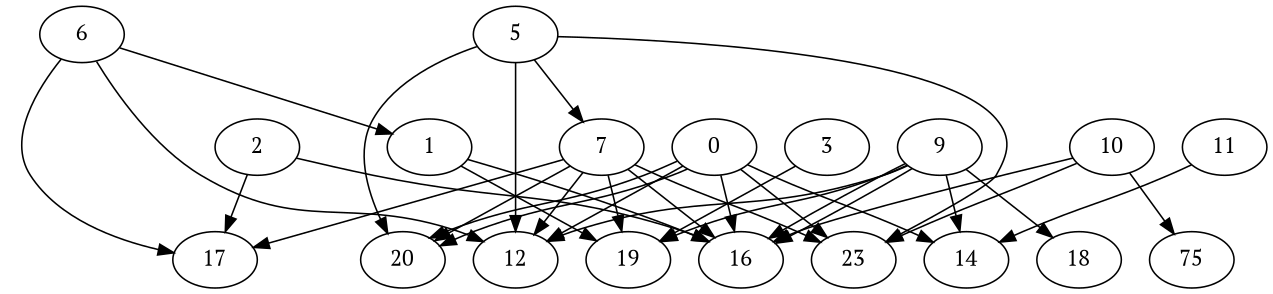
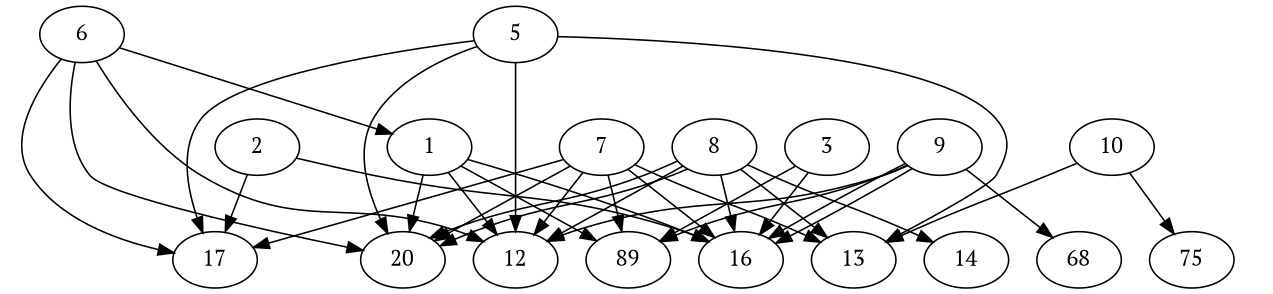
(554, 85) -> (282, 78)
(714, 147) -> (714, 147)
(1225, 147) -> none
(930, 194) -> (789, 197)
none -> (418, 196)
(951, 196) -> none
none -> (471, 201)
none -> (159, 203)
(628, 260) -> (628, 260)
(854, 260) -> (854, 260)
(1079, 260) -> (1079, 260)
